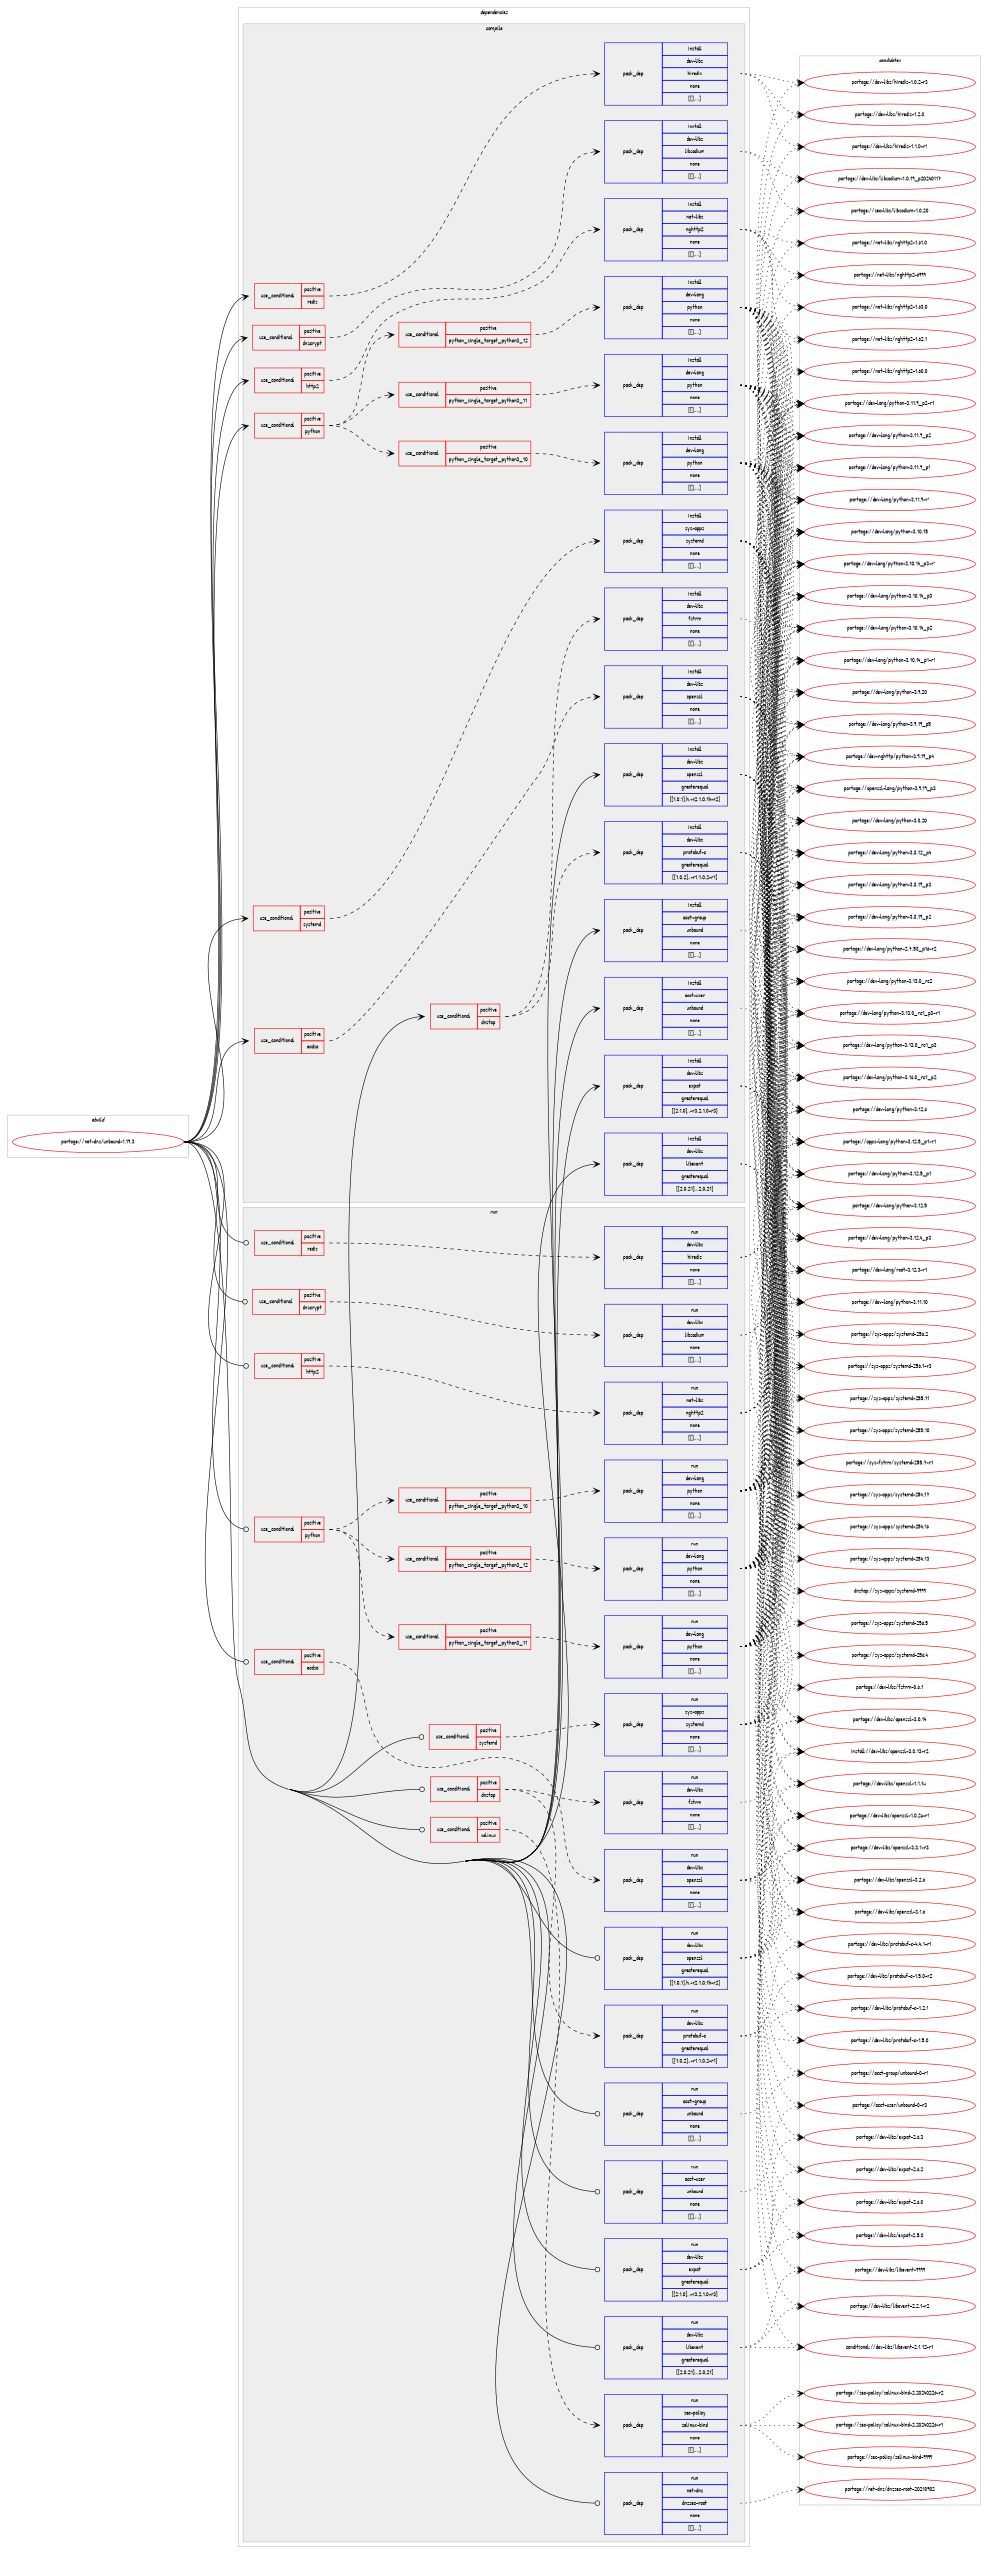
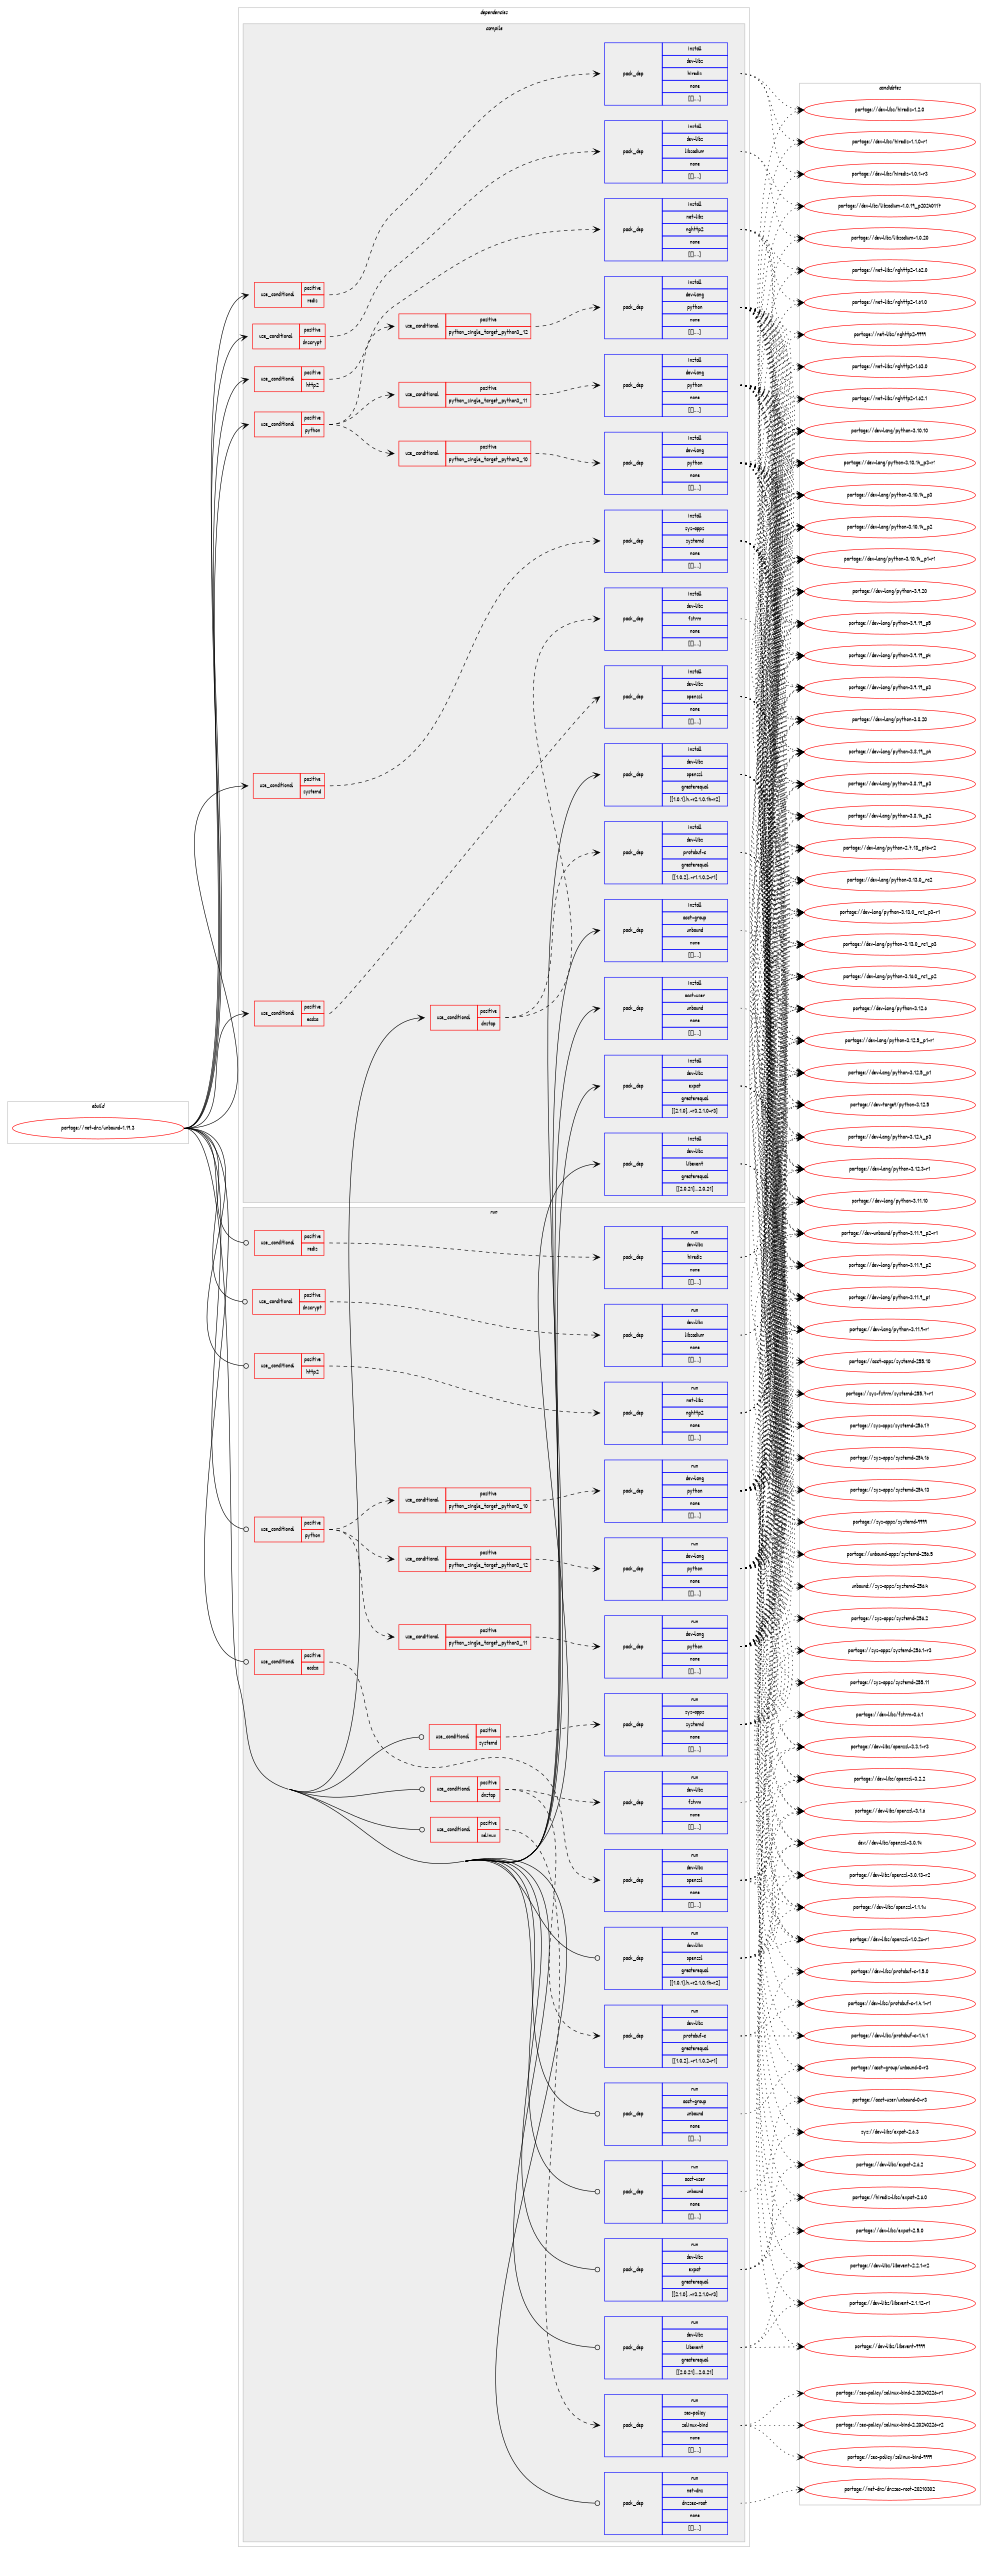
(890, 83) -> (890, 174)
(890, 211) -> (890, 238)
(890, 275) -> (890, 335)
(890, 372) -> (890, 270)
(890, 404) -> (890, 1233)
(890, 532) -> (890, 431)
(890, 757) -> (890, 656)
(890, 789) -> (890, 688)
(890, 853) -> (890, 752)
(890, 917) -> (890, 816)
(890, 949) -> (890, 848)
(890, 1142) -> (890, 1041)
(890, 1206) -> (890, 1105)
(890, 1270) -> (890, 1169)
(890, 1431) -> (890, 1362)
(890, 1495) -> (890, 1426)
(890, 1591) -> (890, 1522)
(890, 1623) -> (890, 1554)
(890, 1656) -> (890, 1587)
(890, 1720) -> (890, 1843)
(890, 1752) -> (890, 1875)
(890, 1880) -> (890, 1779)
(890, 1944) -> (890, 2004)
(890, 1977) -> none
(890, 2009) -> (890, 2036)
(890, 2073) -> (890, 2068)
(890, 2138) -> (890, 2132)
(890, 2202) -> (890, 2198)
(890, 2347) -> (890, 2303)
(890, 2490) -> (890, 2490)
